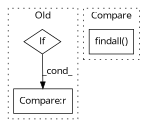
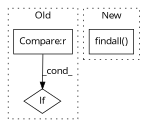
(111, 16) -> (111, 16)
(43, 68) -> (43, 68)
